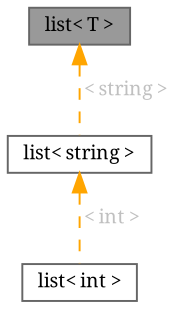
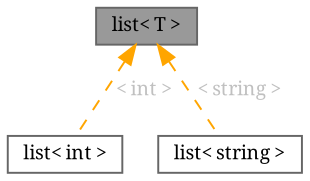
(80, 228) -> (101, 98)
